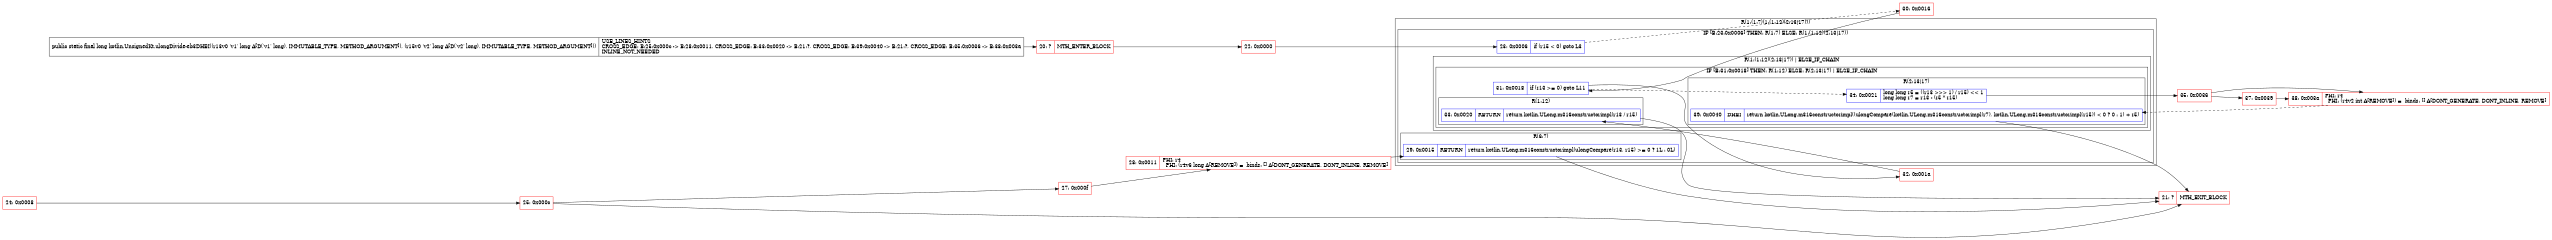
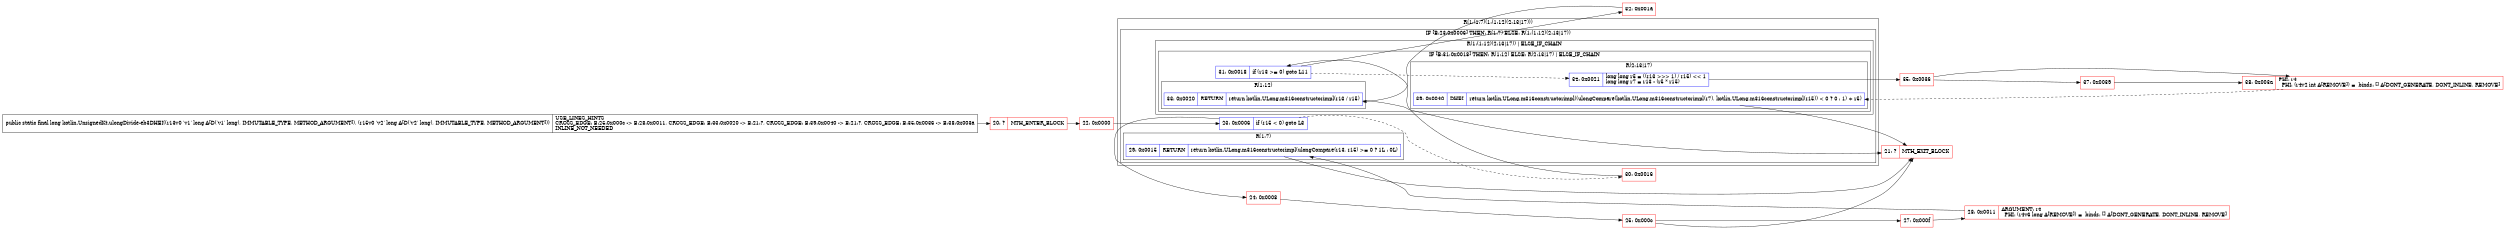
(1541, 137) -> (1263, 137)
none -> (1115, 153)
(1173, 160) -> (2022, 210)
